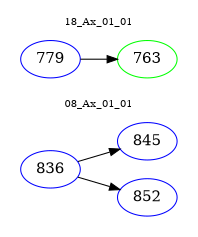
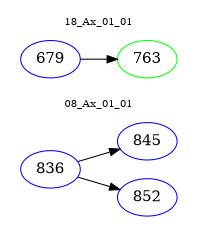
(50, 59) -> (50, 59)
